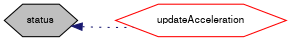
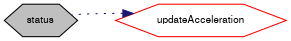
(108, 27) -> (97, 14)
